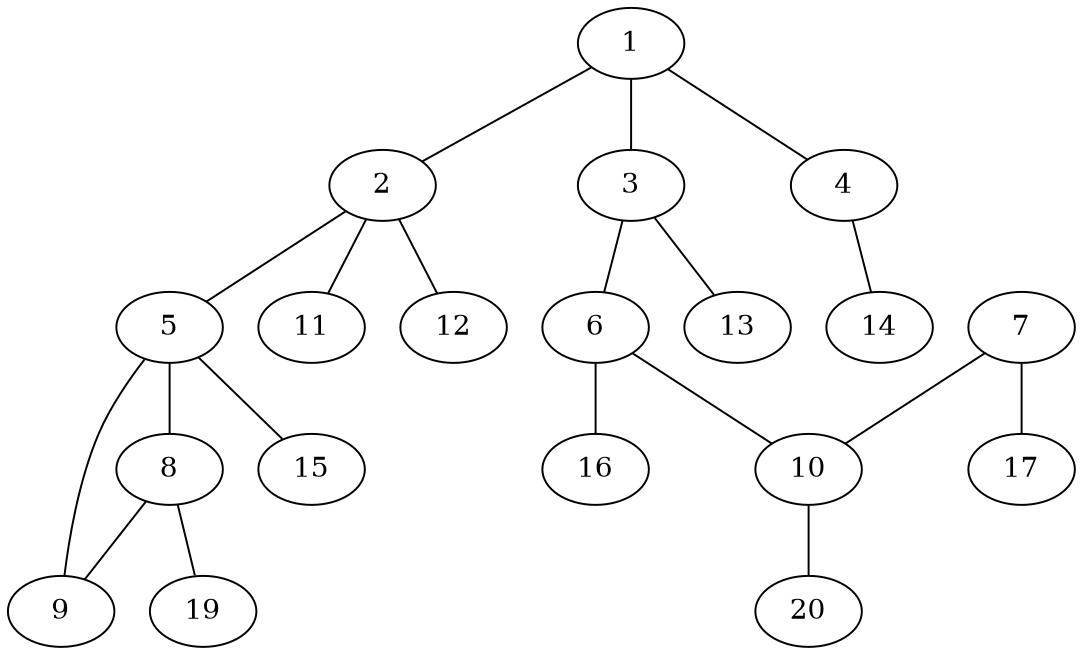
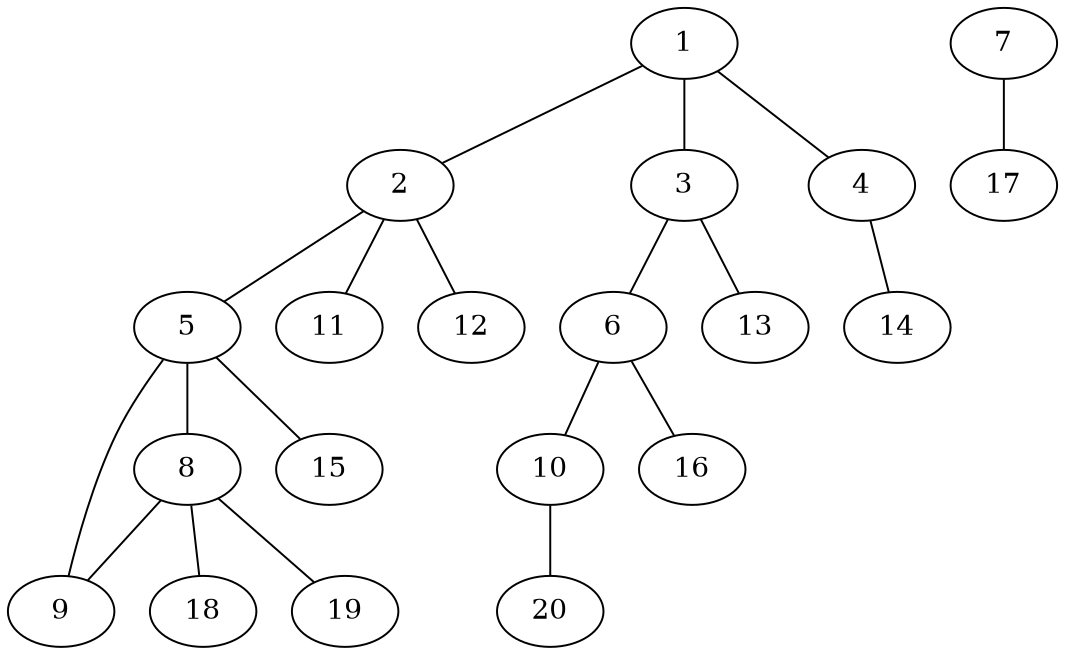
(915, 399) -> none
none -> (203, 611)
